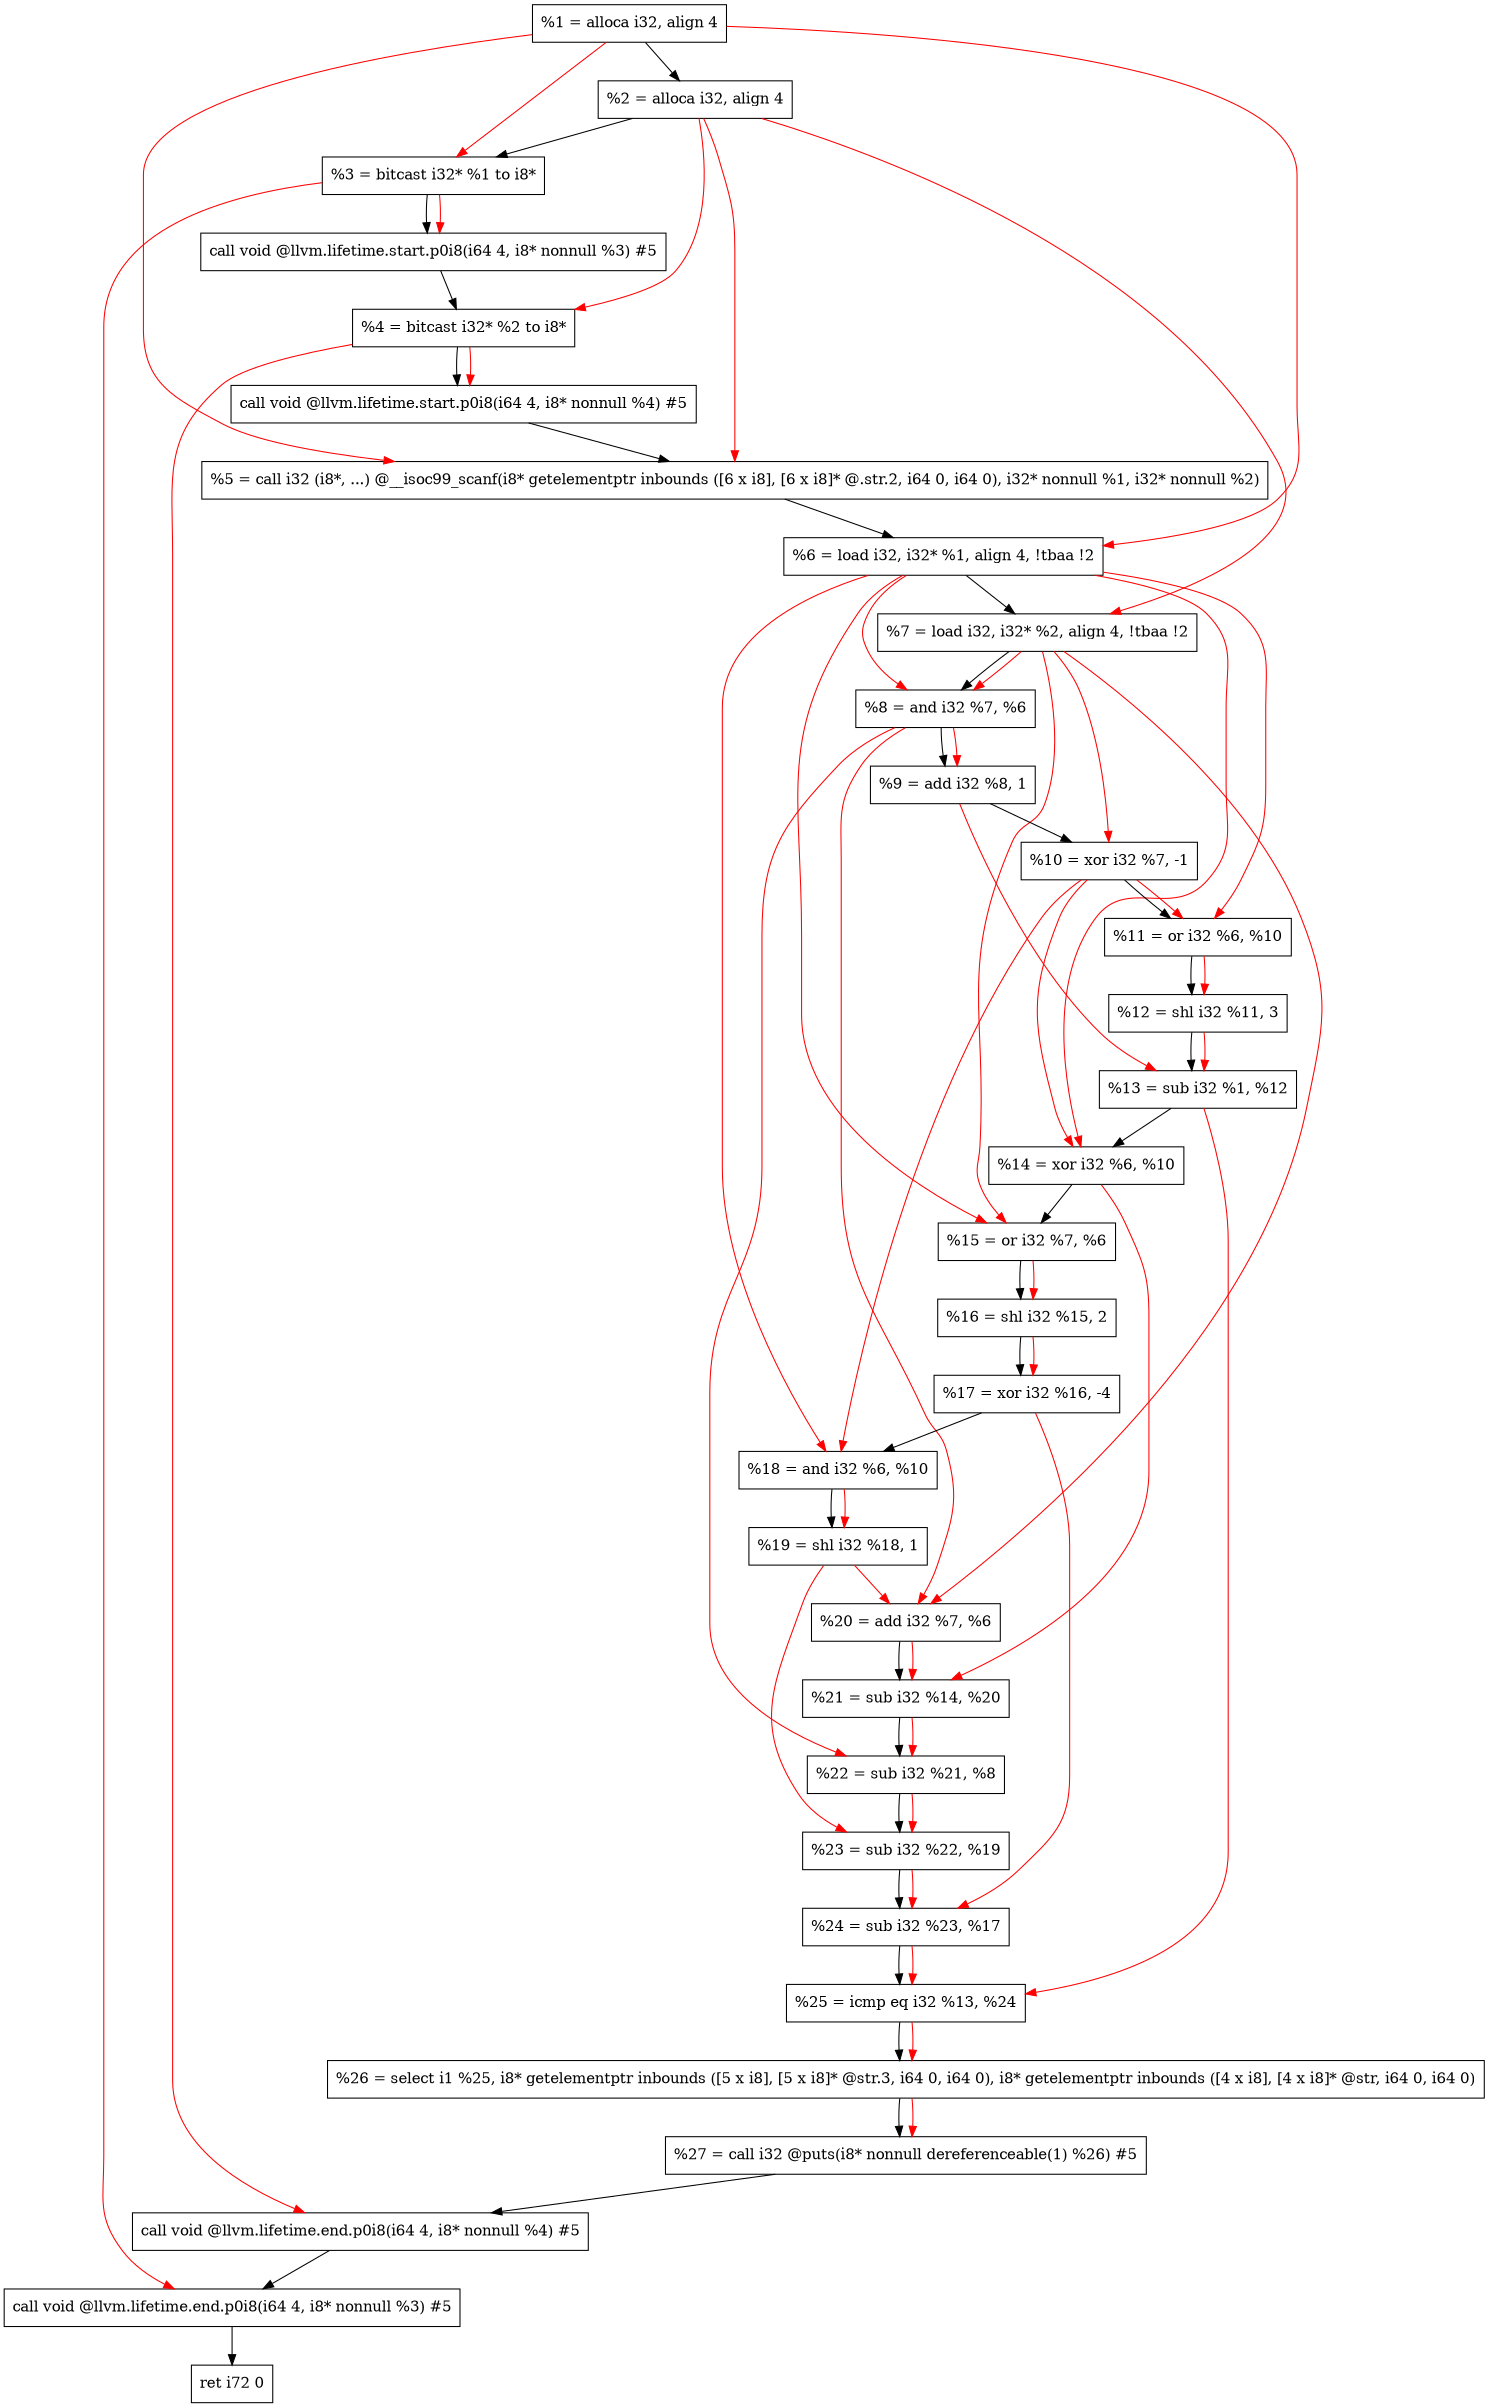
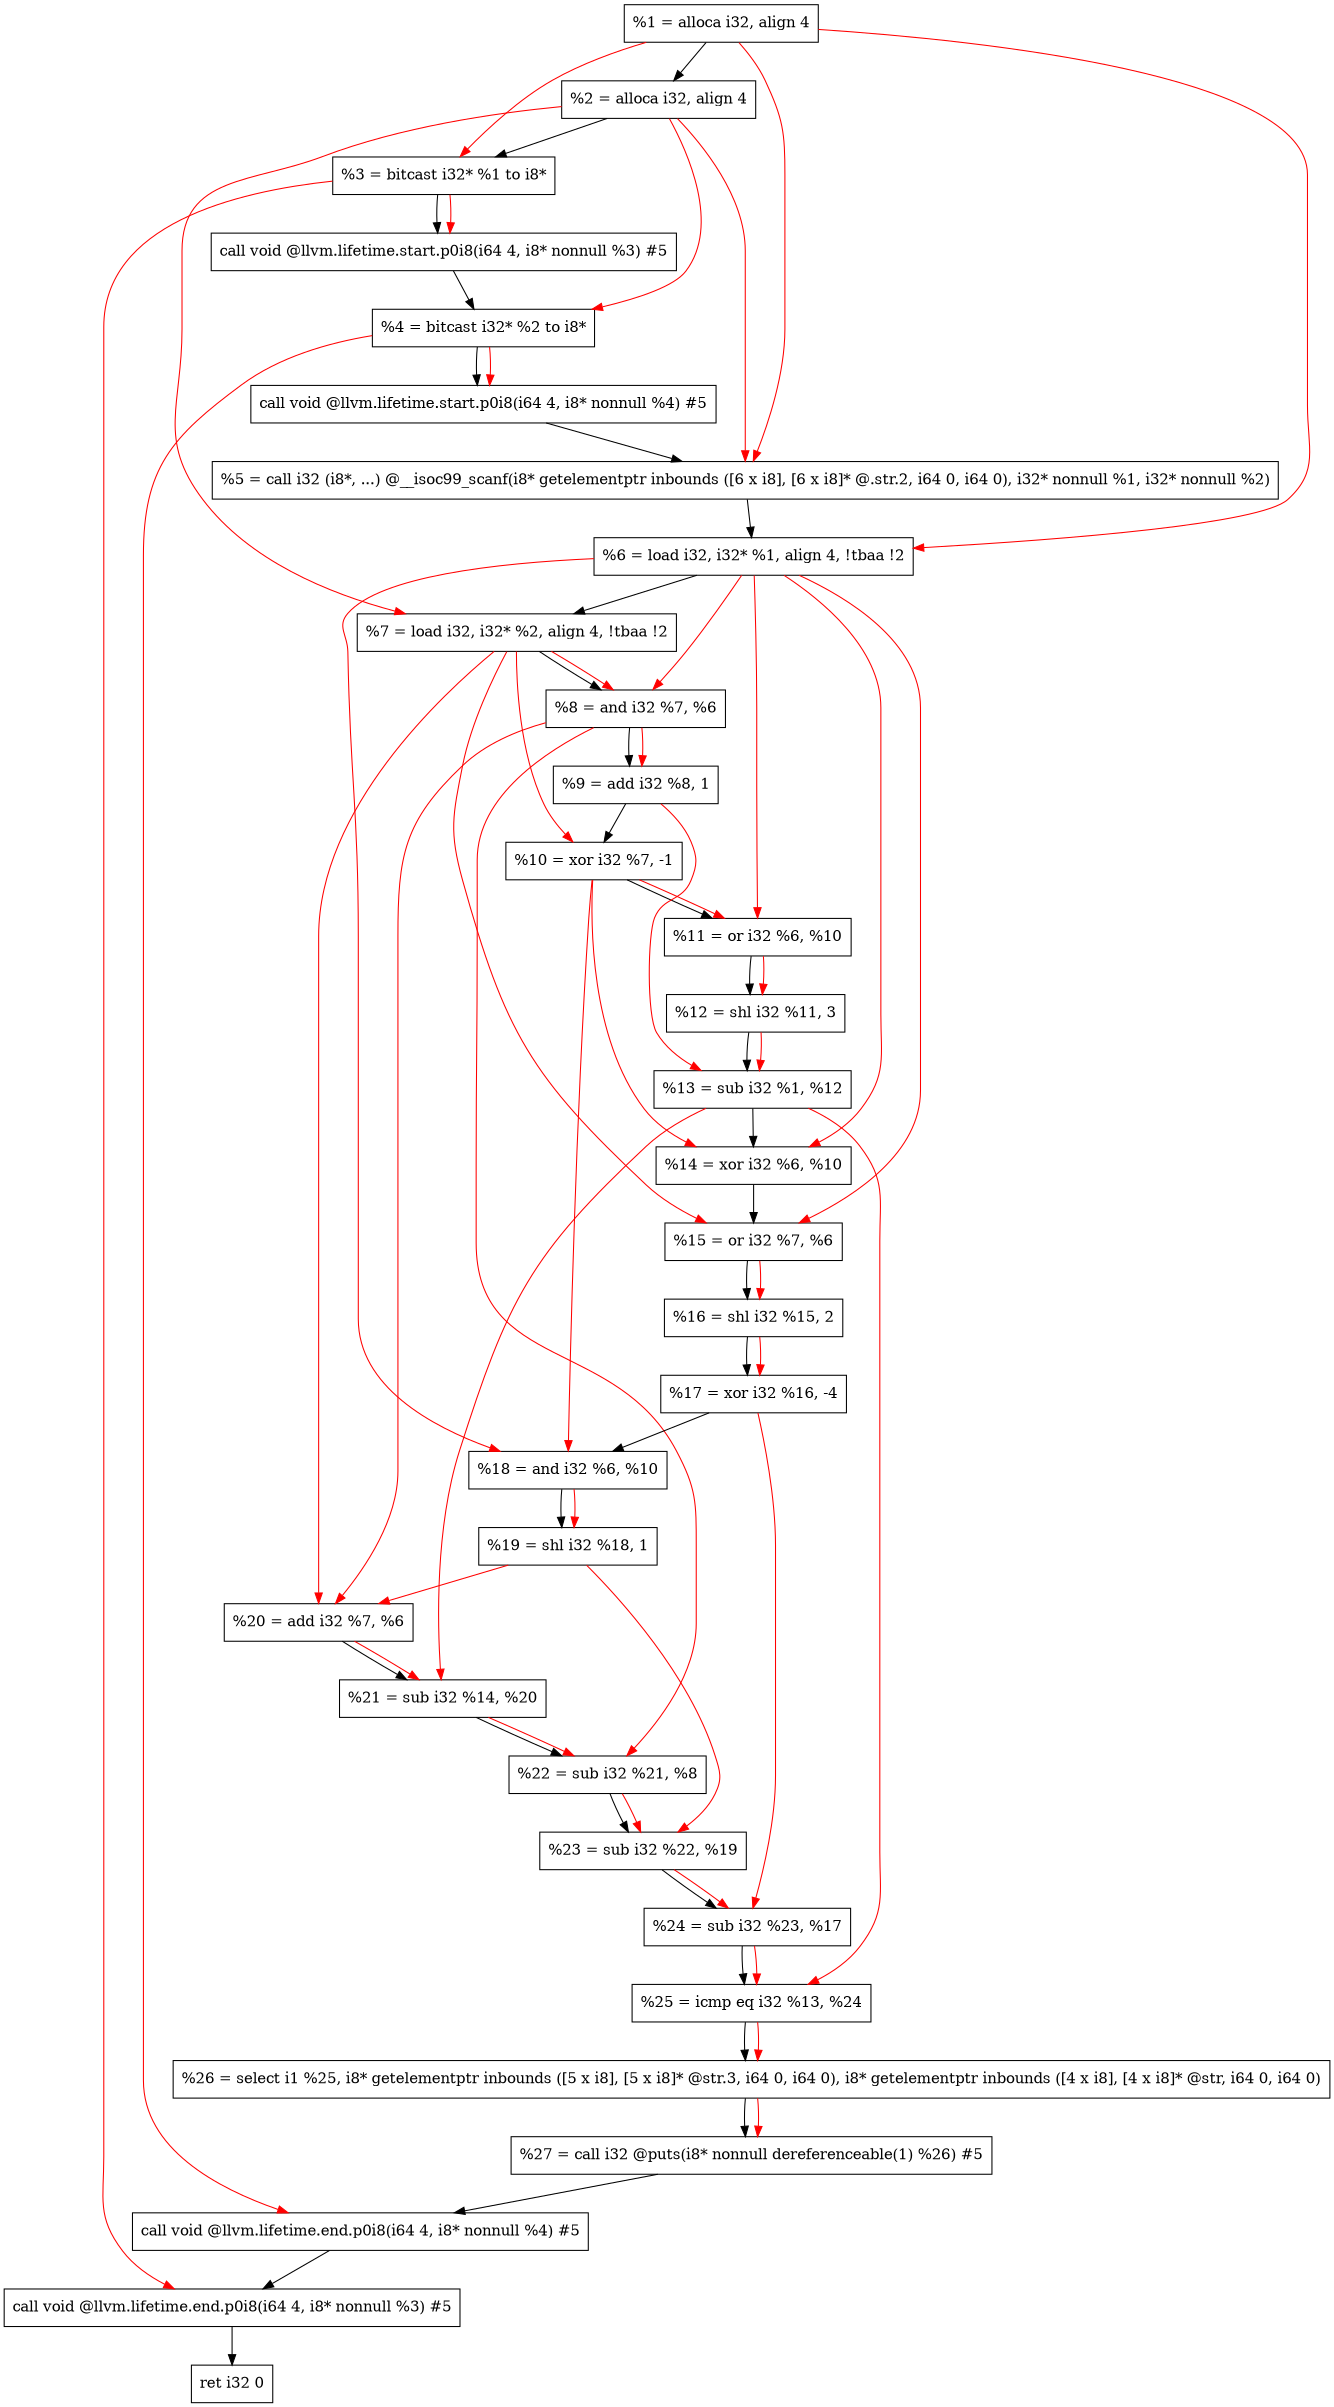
(1149, 1468) -> (495, 1350)
(232, 2384) -> (232, 2384)
